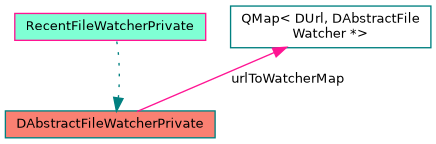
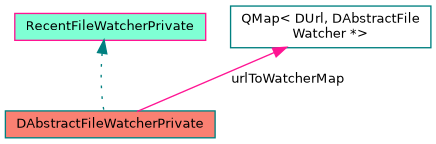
(119, 69) -> (101, 82)
